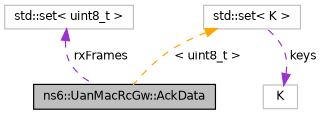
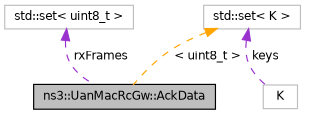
(283, 48) -> (250, 66)
(125, 97) -> (125, 97)
